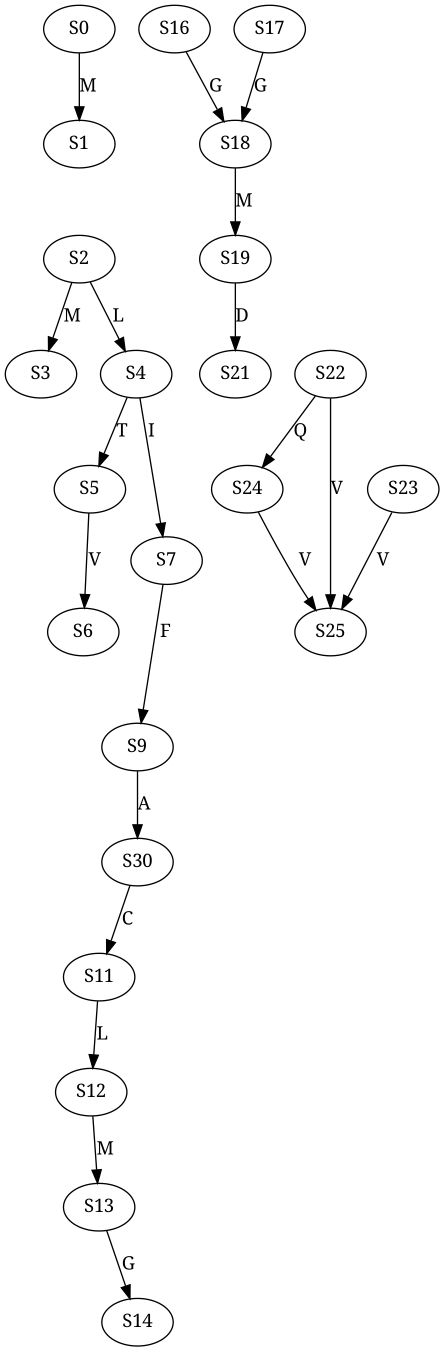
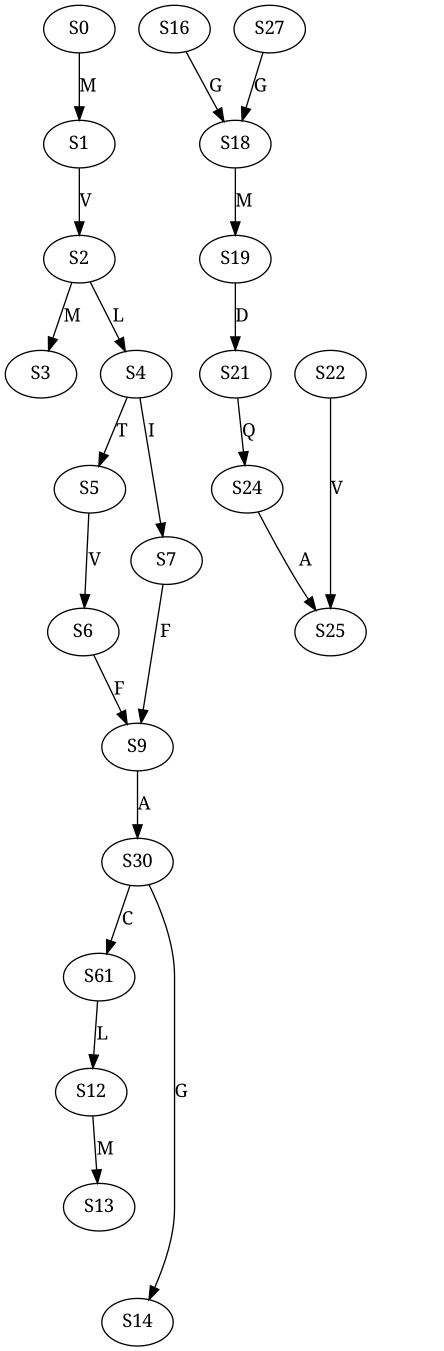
(270, 29) -> (270, 29)
none -> (79, 195)
(293, 426) -> (241, 425)
(403, 489) -> none
(305, 561) -> (305, 561)
none -> (108, 684)
(99, 977) -> (99, 977)
(116, 1258) -> (175, 1085)
